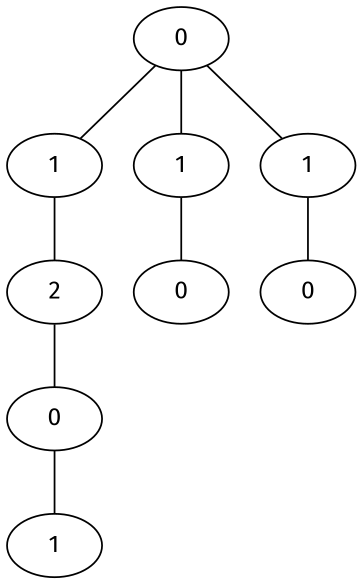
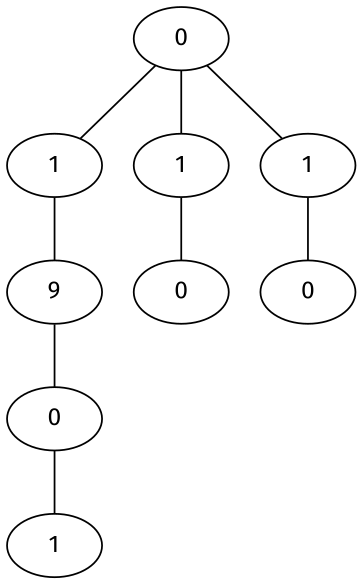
(55, 292) -> (55, 292)
